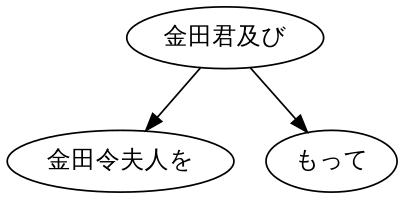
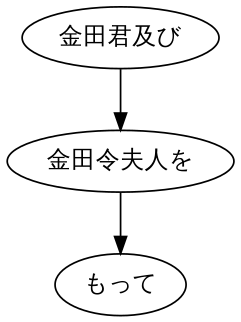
(273, 94) -> (121, 215)
